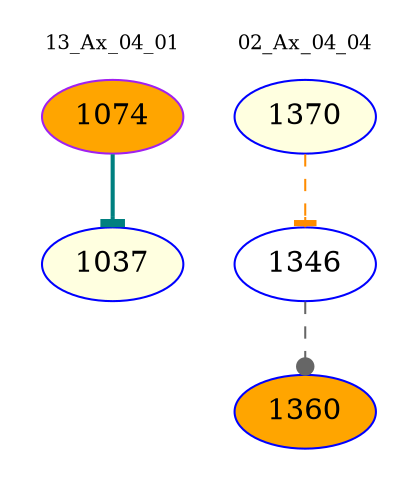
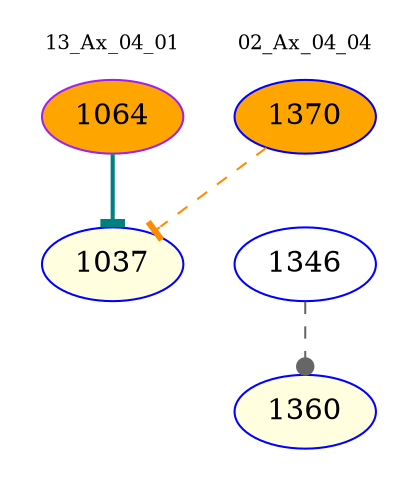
(113, 117) -> (113, 117)
(305, 117) -> (305, 117)
(305, 186) -> (232, 173)
(305, 412) -> (305, 412)
